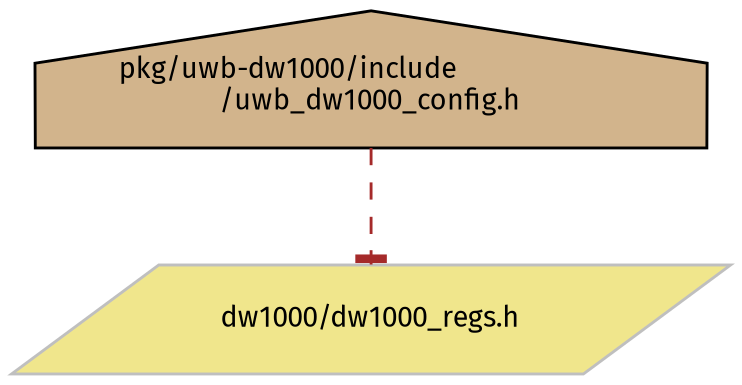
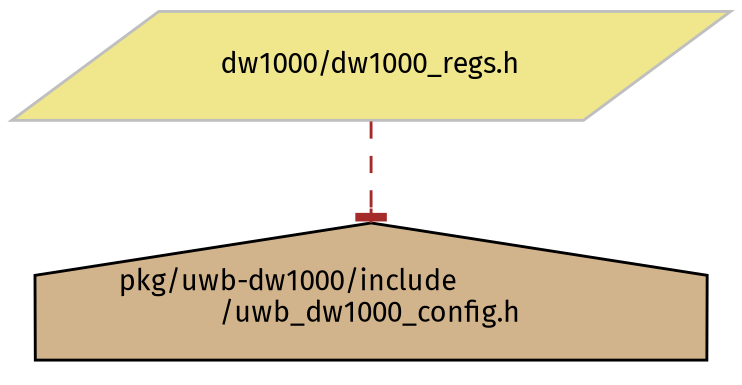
(371, 199) -> (371, 165)
